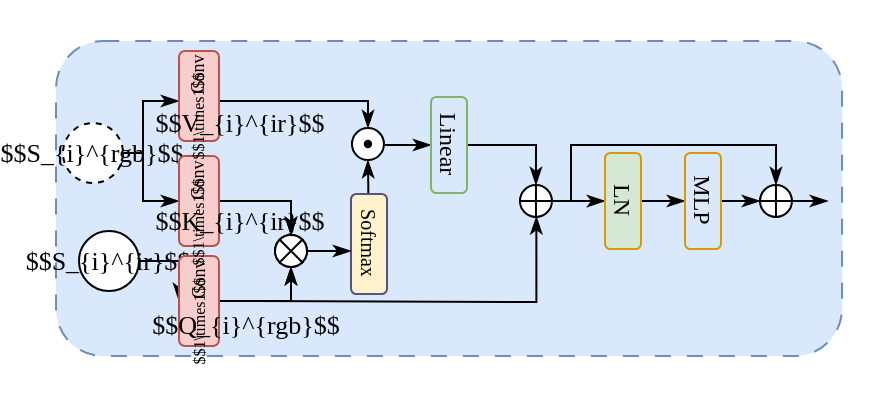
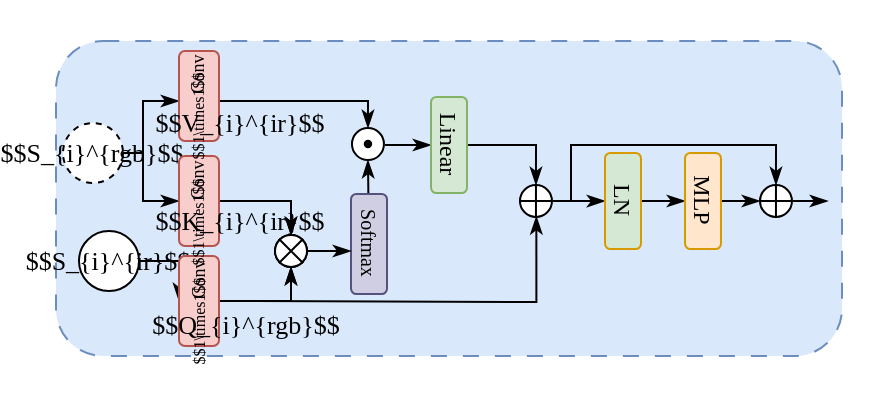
(449, 145) -> (449, 145)
(703, 201) -> (703, 201)
(369, 244) -> (369, 244)
